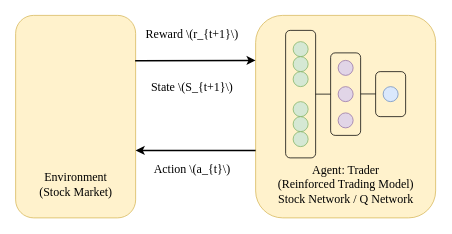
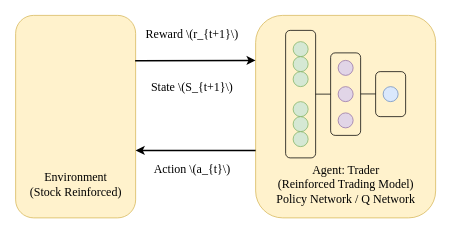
(76, 184) -> (76, 184)
(346, 184) -> (346, 184)
